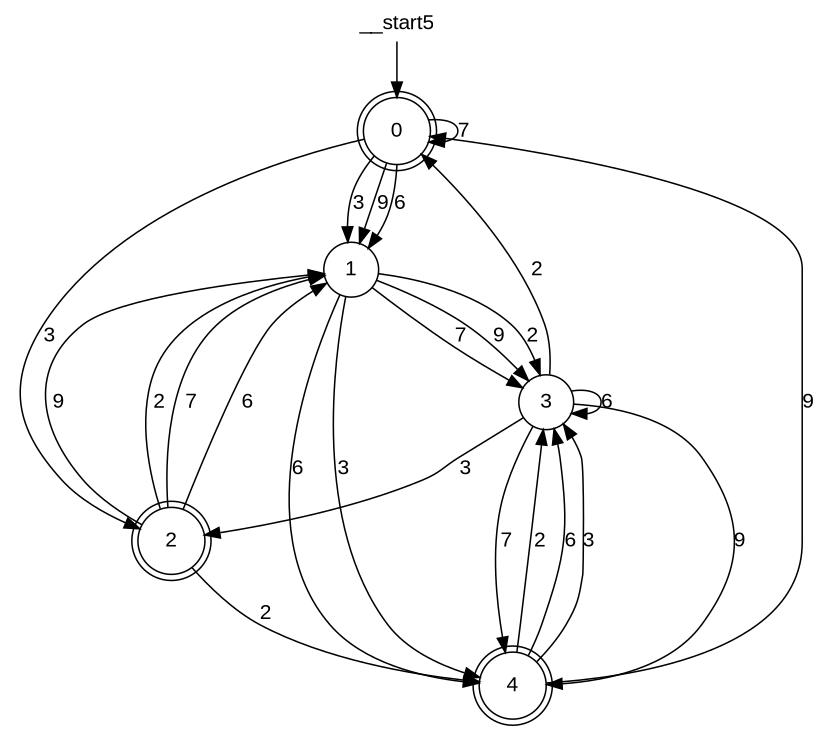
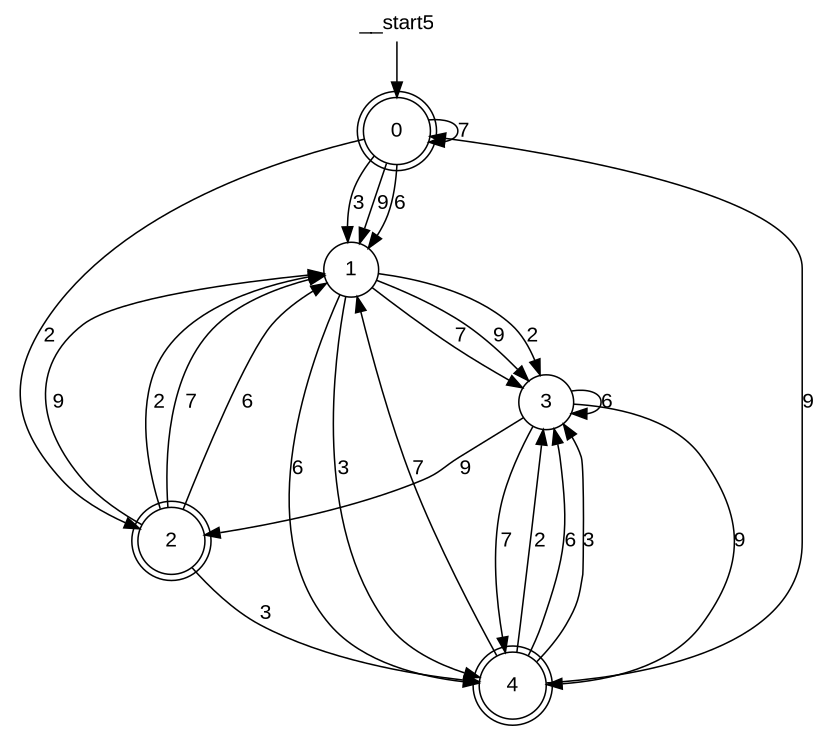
(512, 260) -> none
(50, 336) -> (50, 336)
(465, 469) -> (465, 469)
none -> (419, 497)
(266, 613) -> (266, 613)
